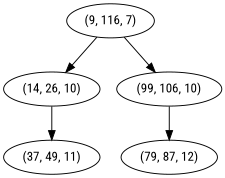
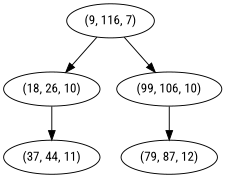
(52, 89) -> (52, 89)
(52, 157) -> (52, 157)
